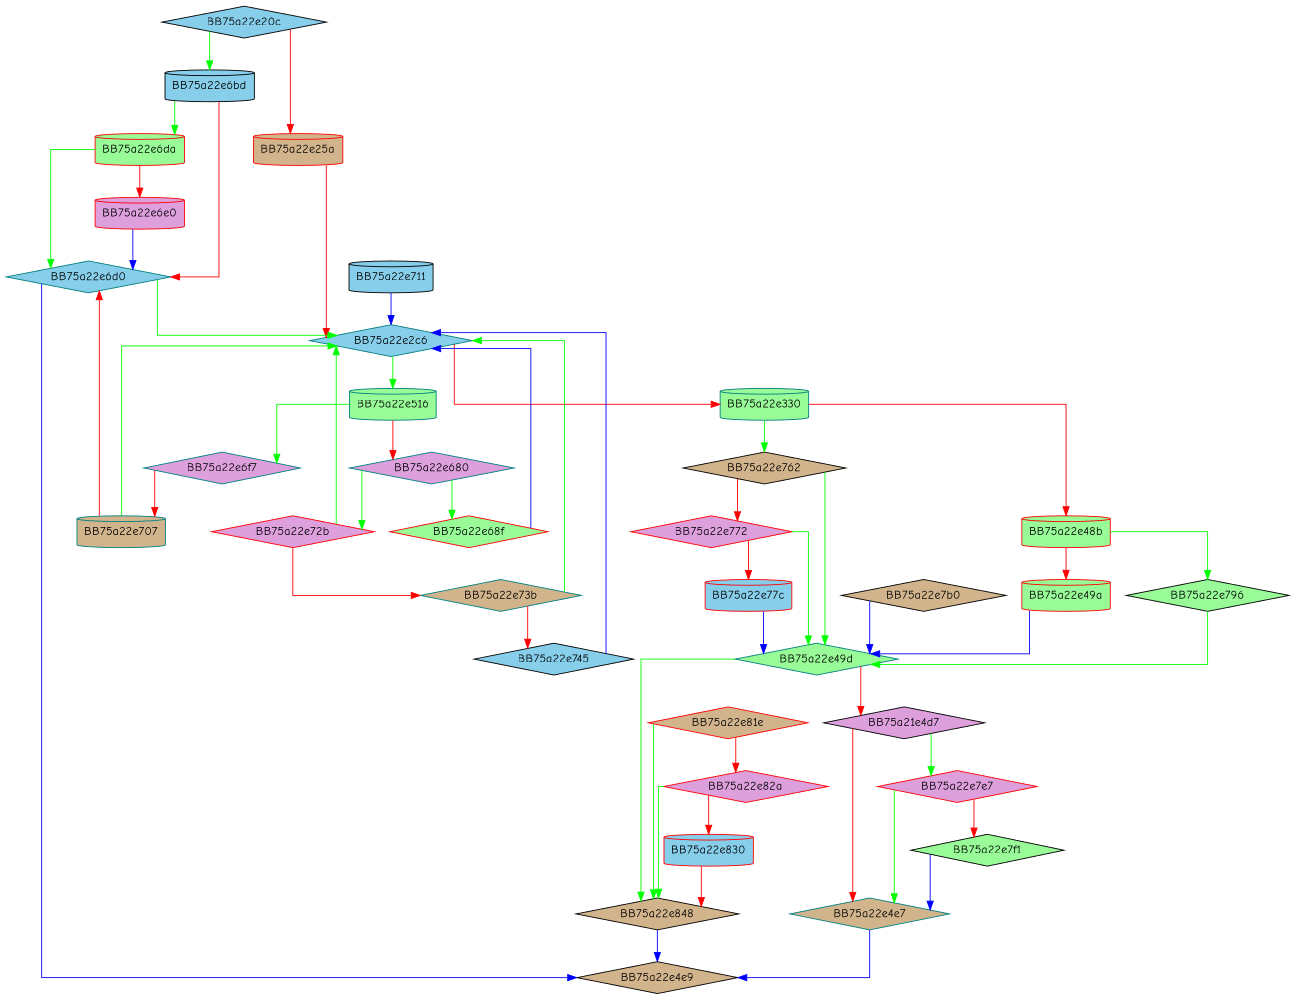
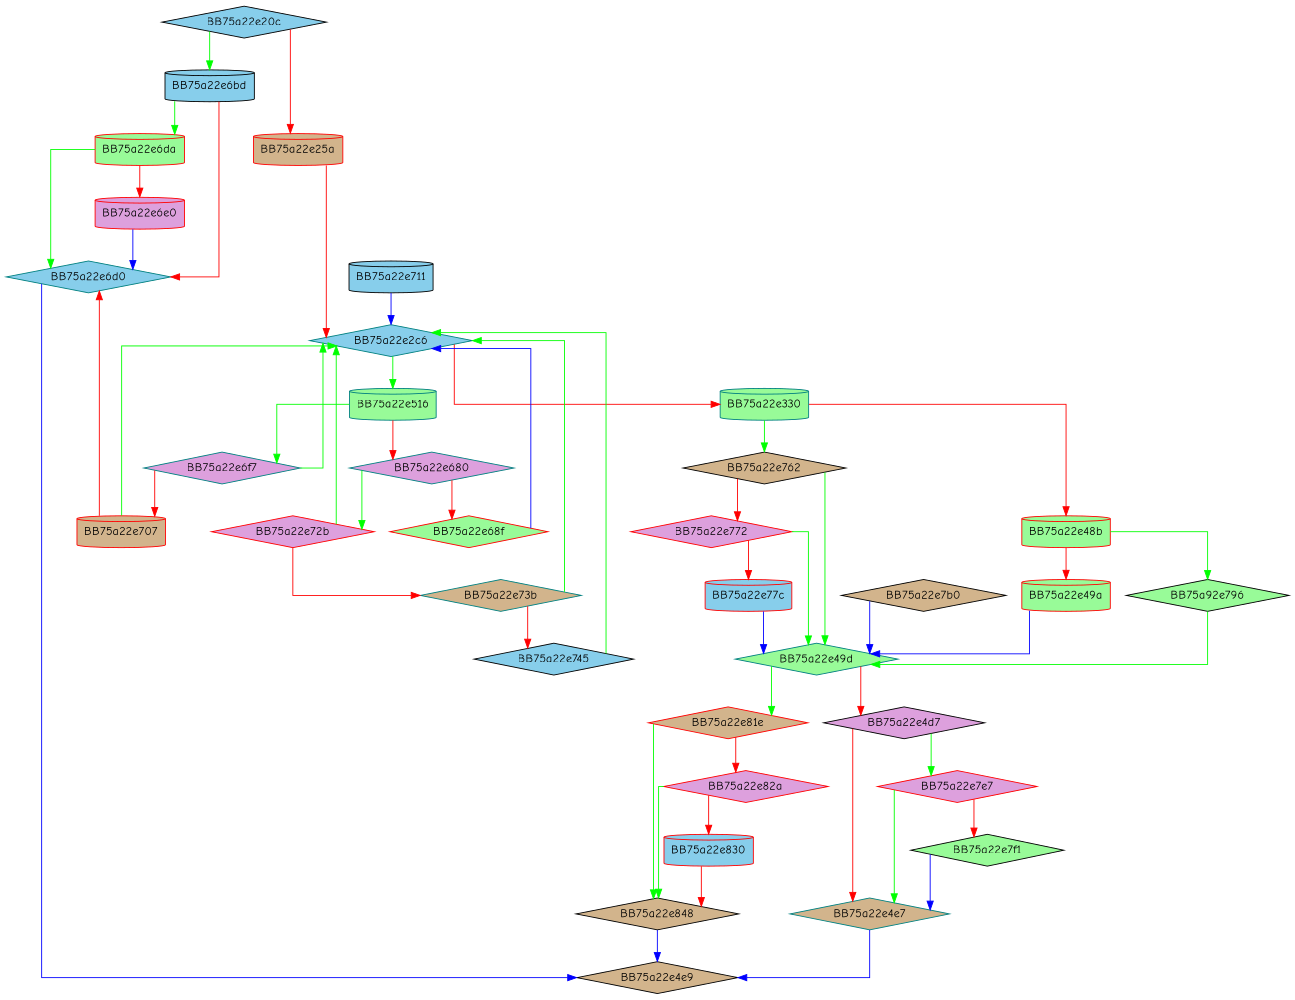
(215, 335) -> (323, 421)
(606, 410) -> (606, 410)
(452, 495) -> (452, 495)
(121, 532) -> (121, 532)
(1208, 595) -> (1208, 595)
(904, 723) -> (904, 723)
(641, 728) -> (772, 686)
